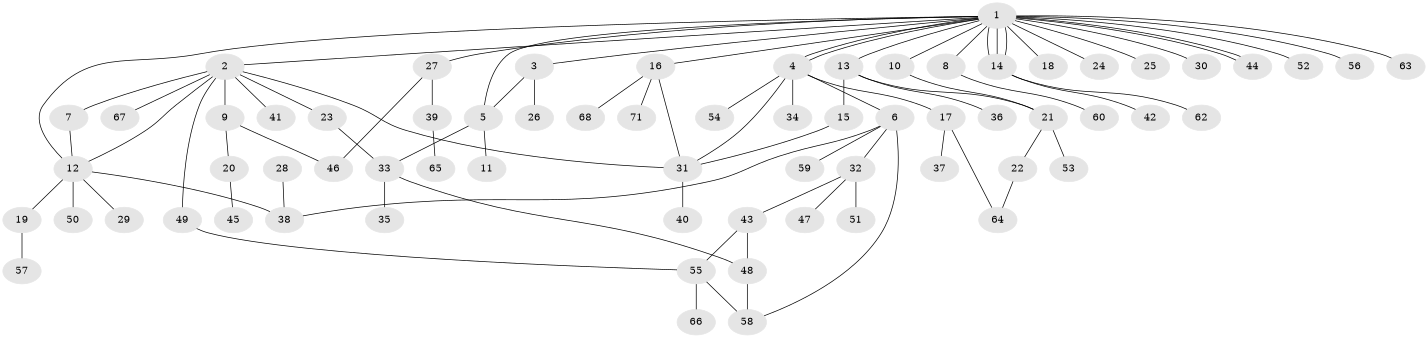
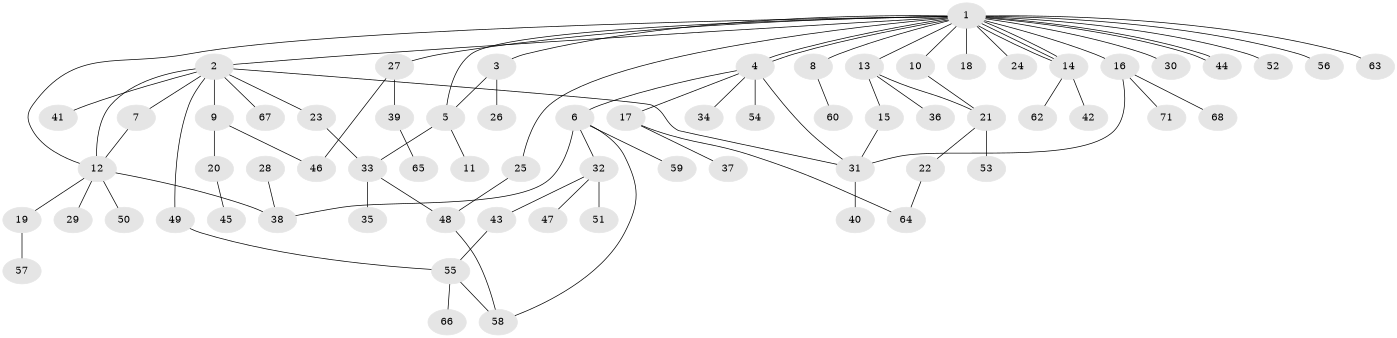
(747, 246) -> (483, 194)
